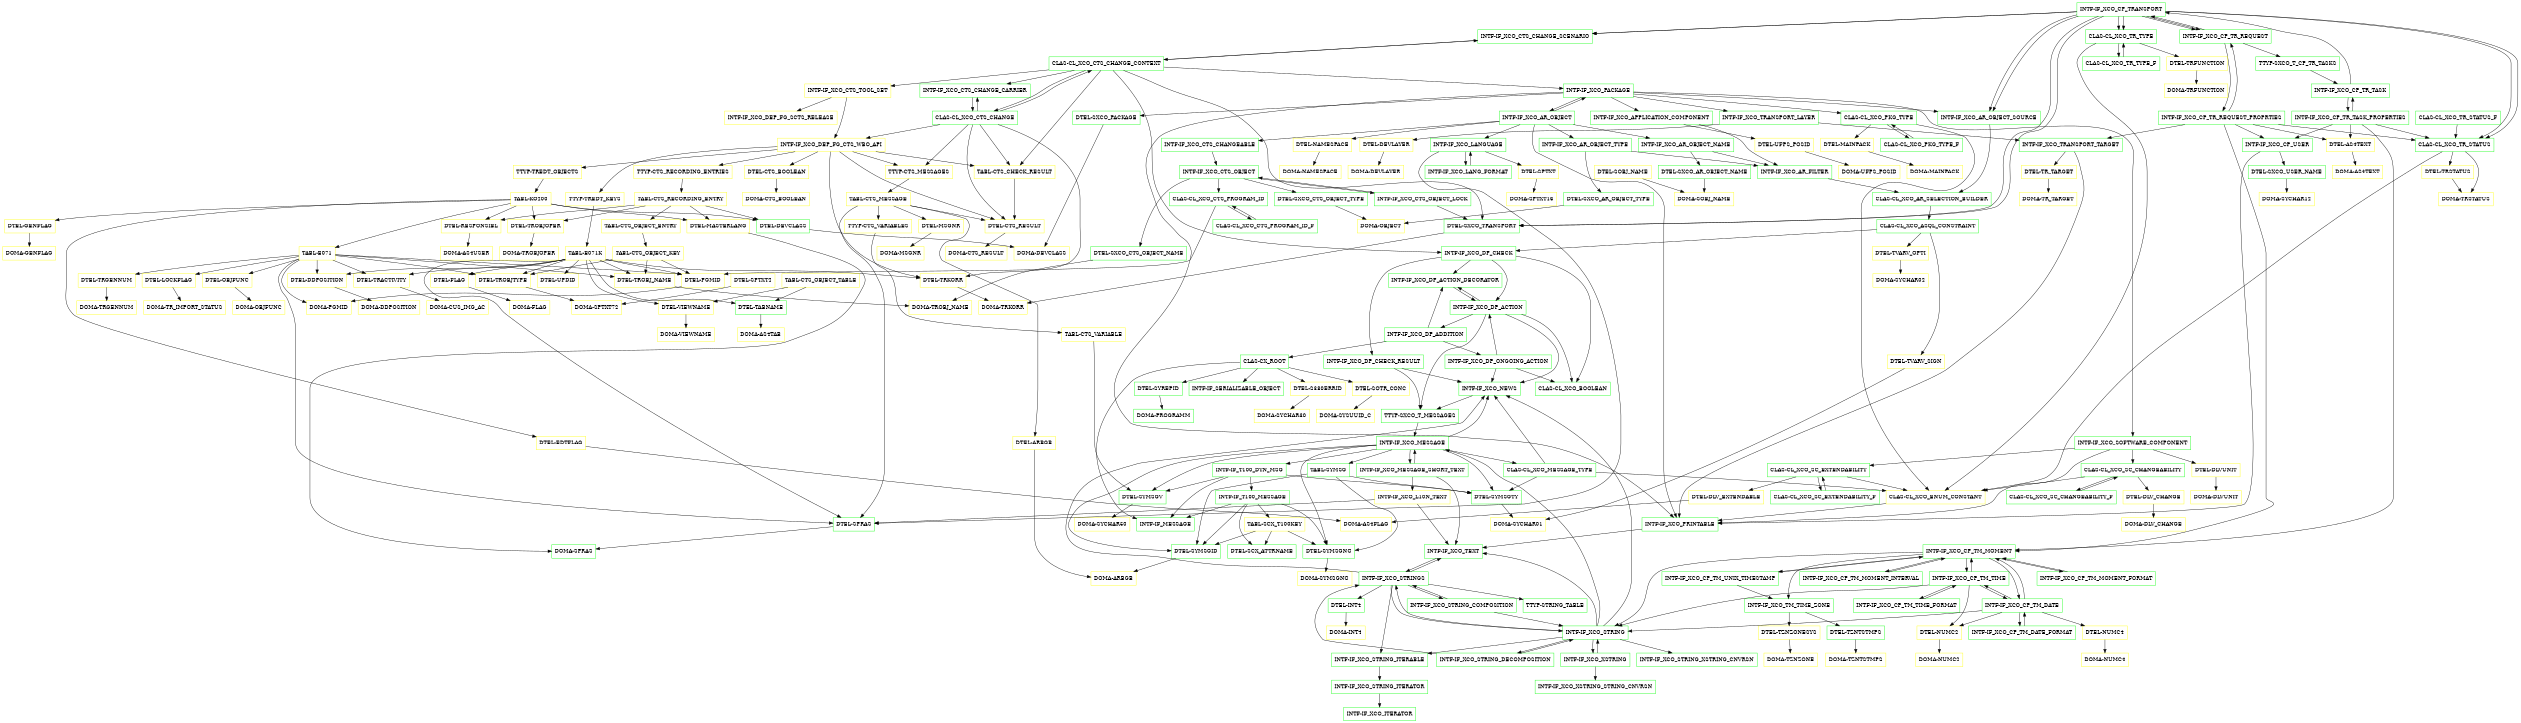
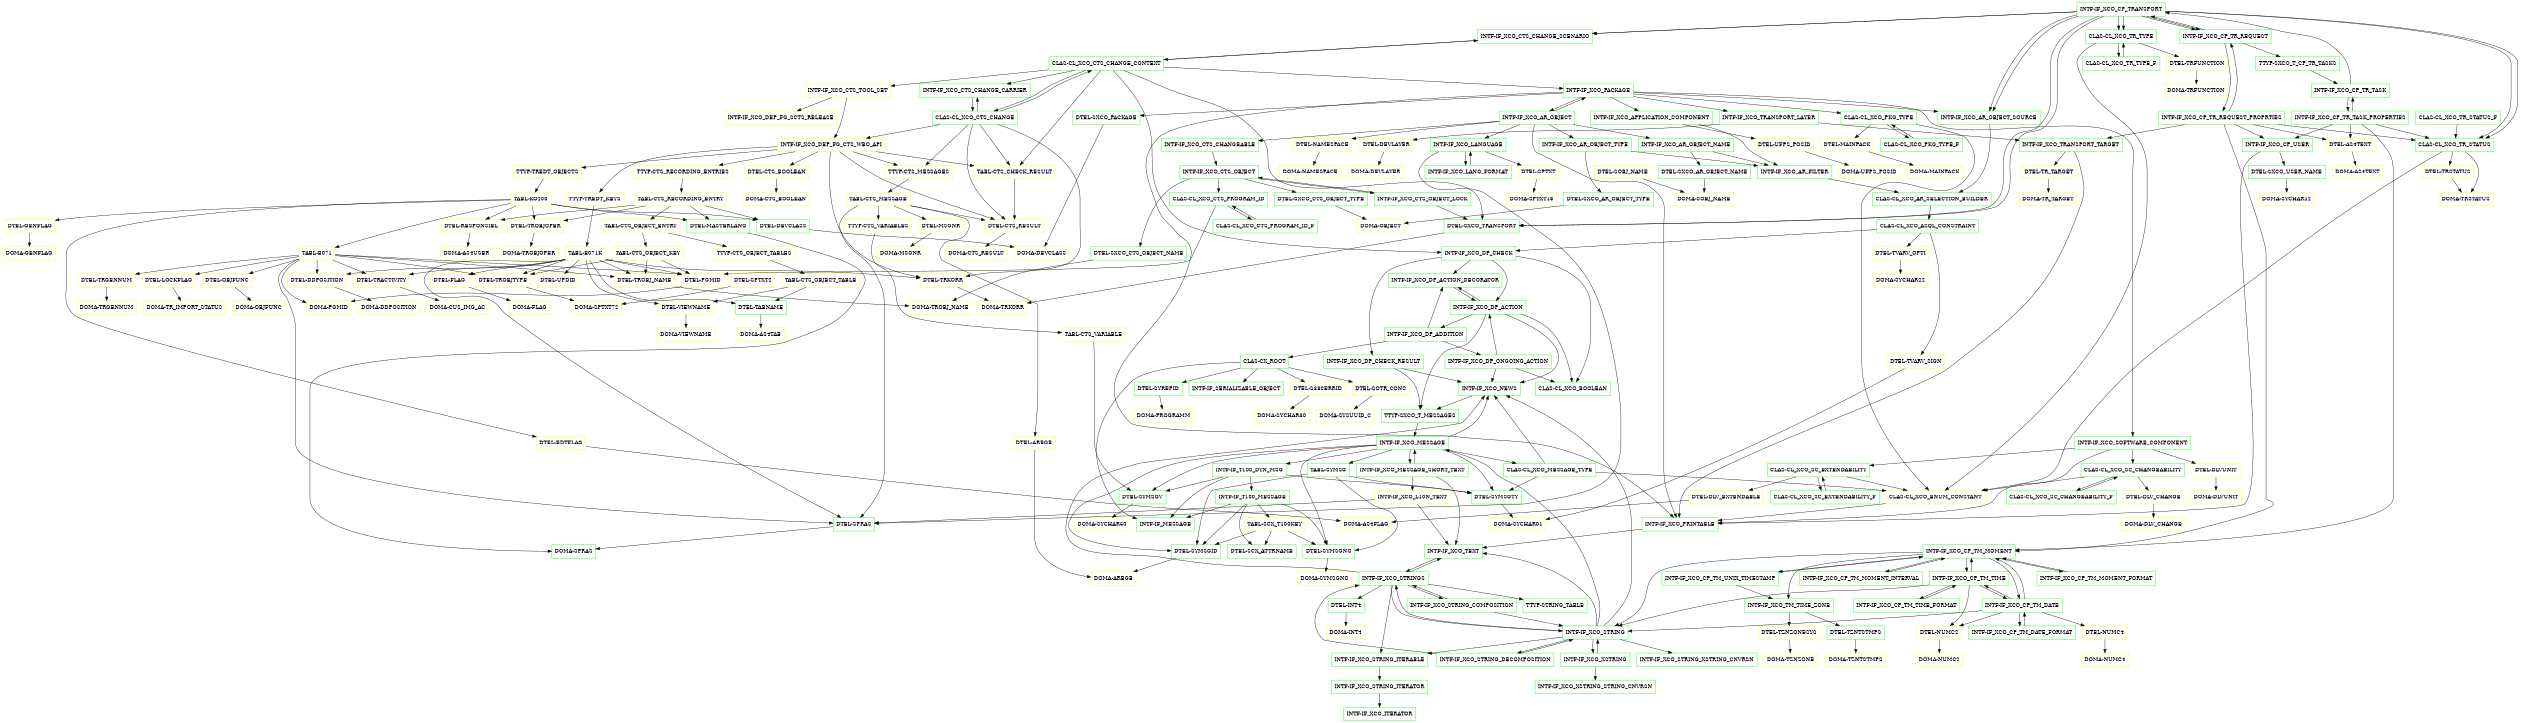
(718, 226) -> (718, 226)
none -> (754, 253)
(1901, 280) -> (1901, 280)
(1164, 416) -> (1164, 416)
